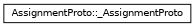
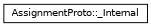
(97, 13) -> (76, 13)
